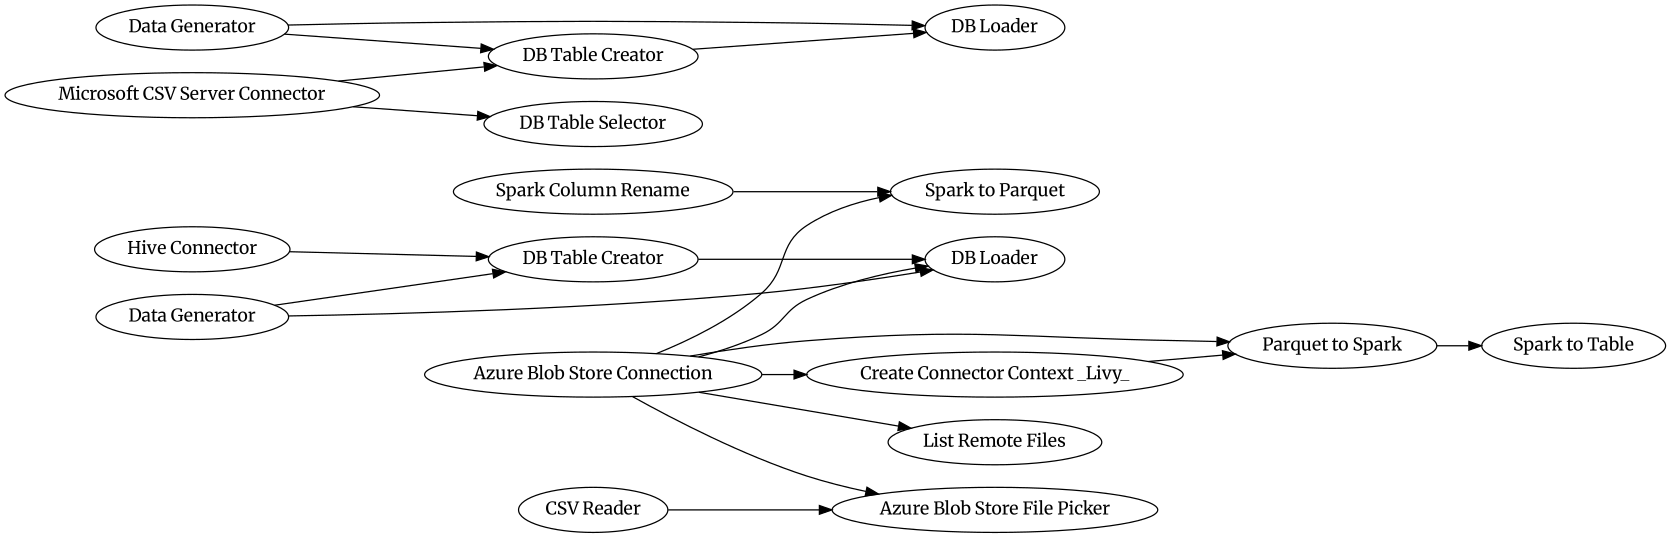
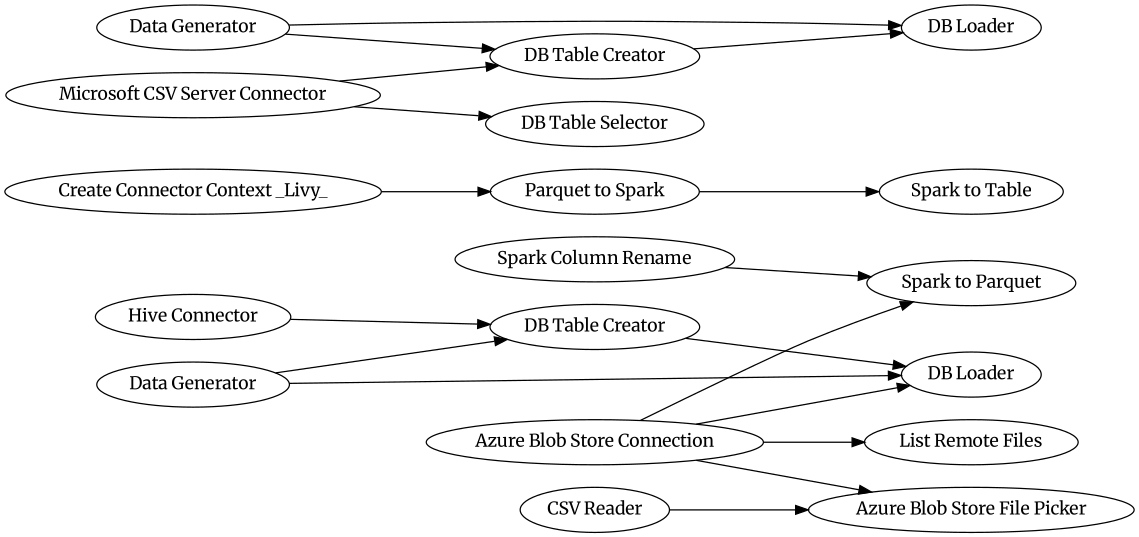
(953, 334) -> none
(778, 375) -> none
